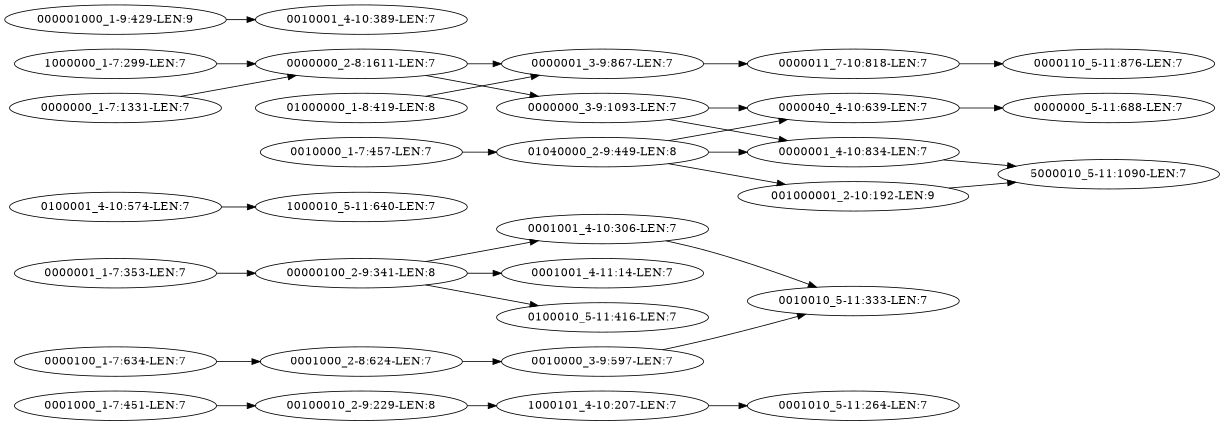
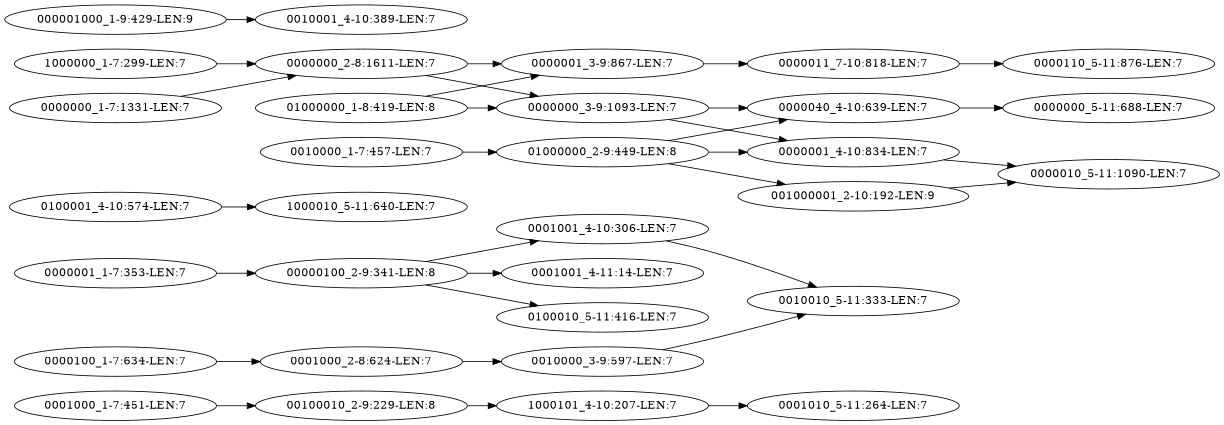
none -> (478, 108)
(603, 152) -> (603, 152)
(1109, 174) -> (1109, 174)
